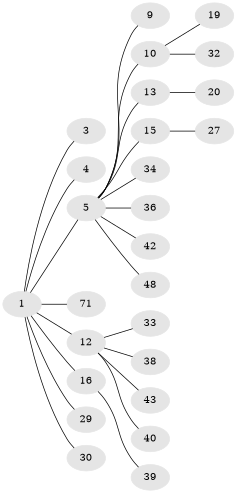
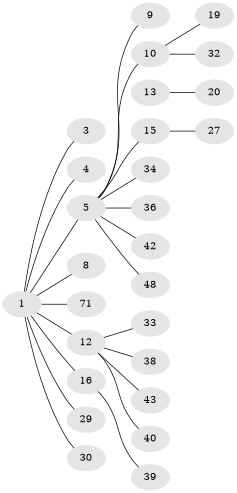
(124, 127) -> none
none -> (86, 266)
